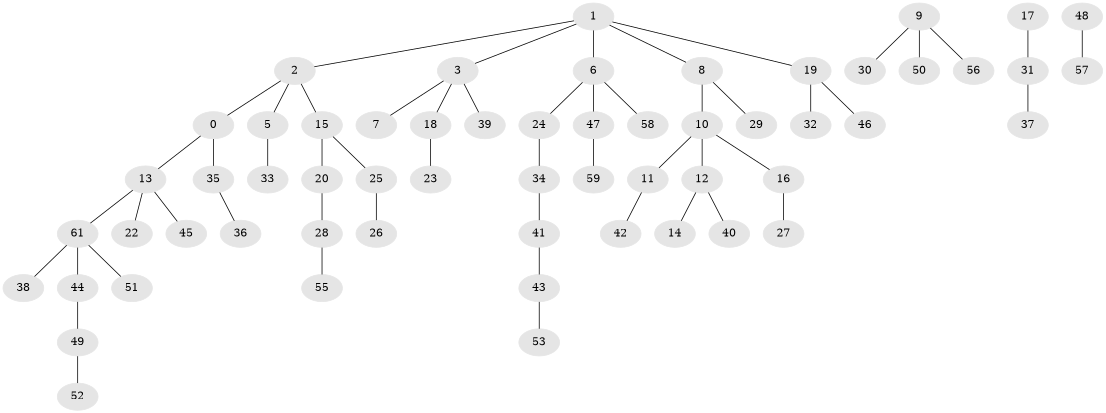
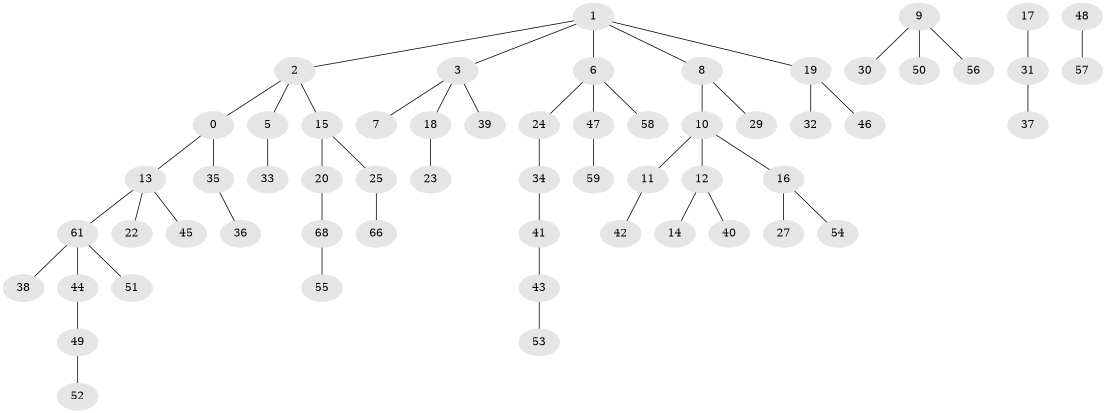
(322, 234) -> (322, 234)
(376, 234) -> (376, 234)
none -> (838, 234)
